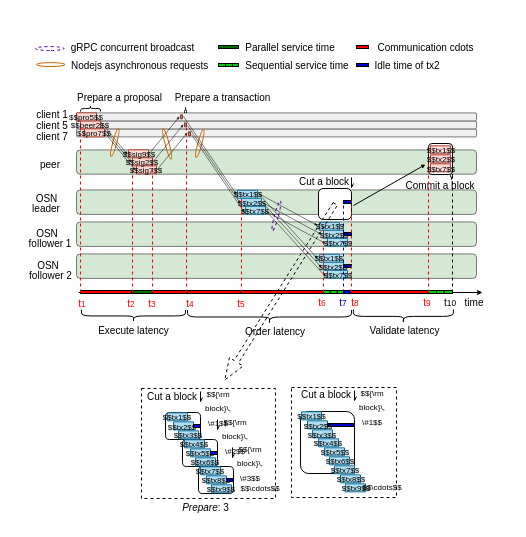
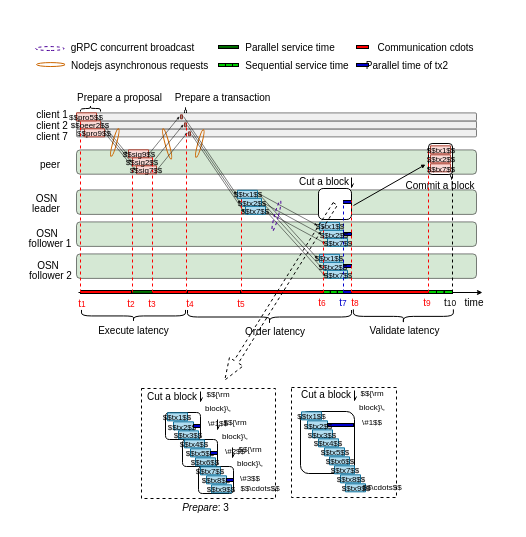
(408, 67) -> (408, 67)
(53, 126) -> (53, 126)
(95, 133) -> (95, 133)
